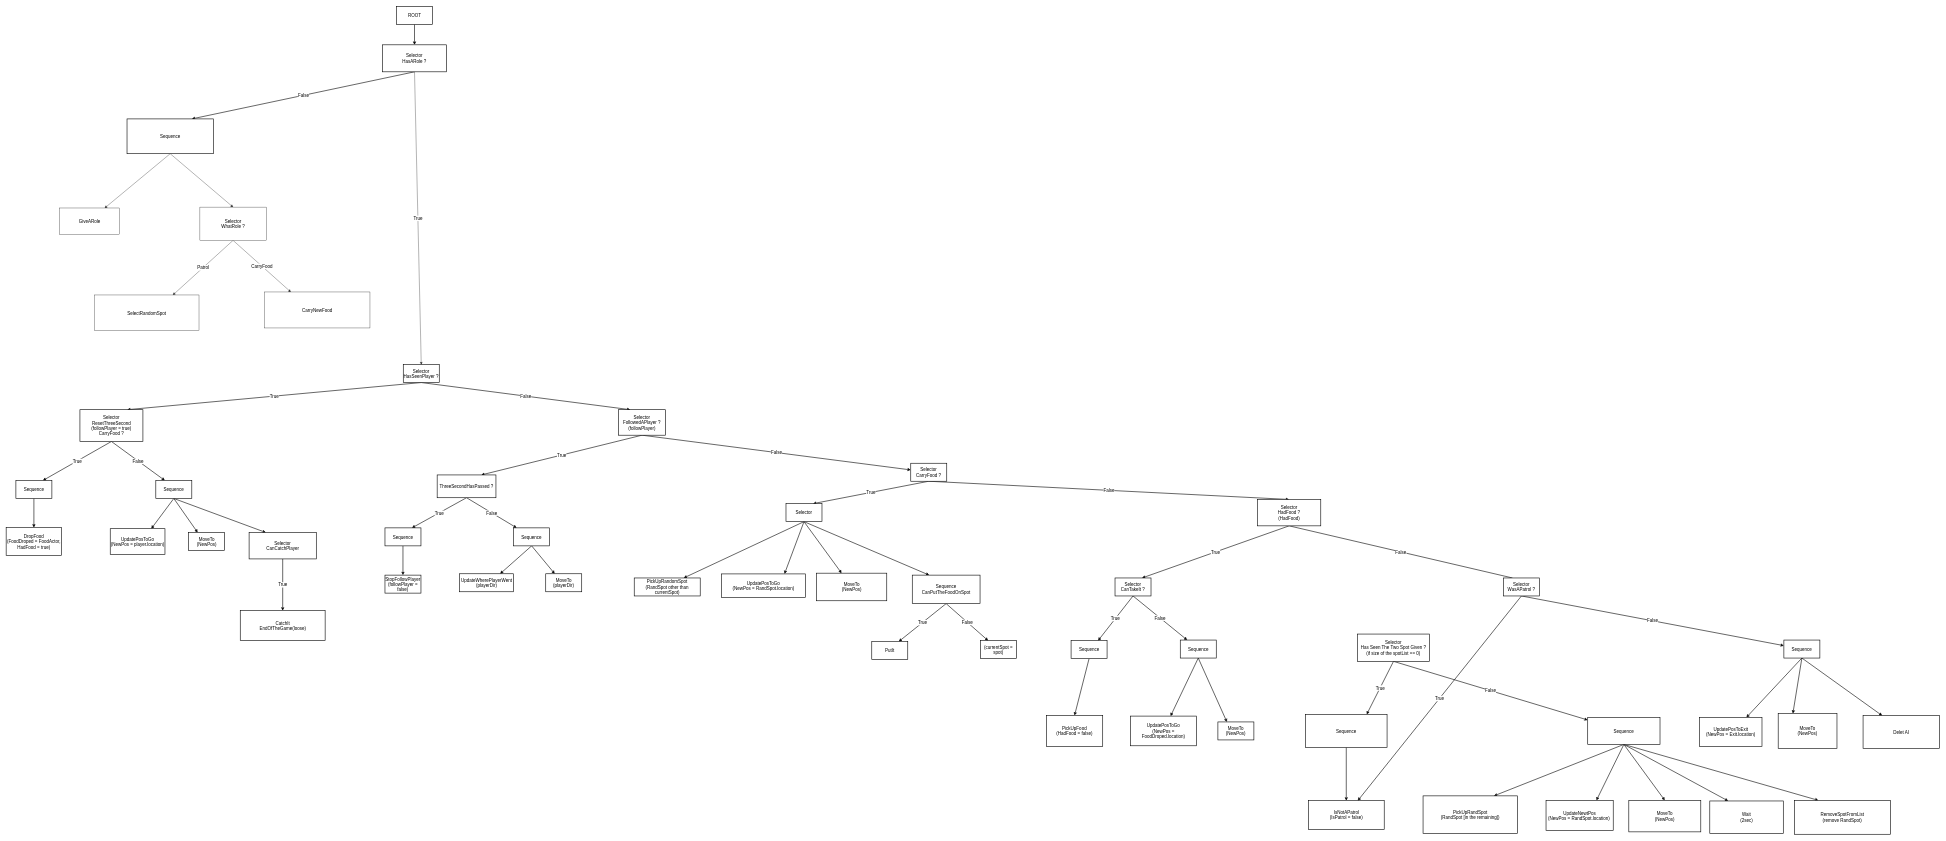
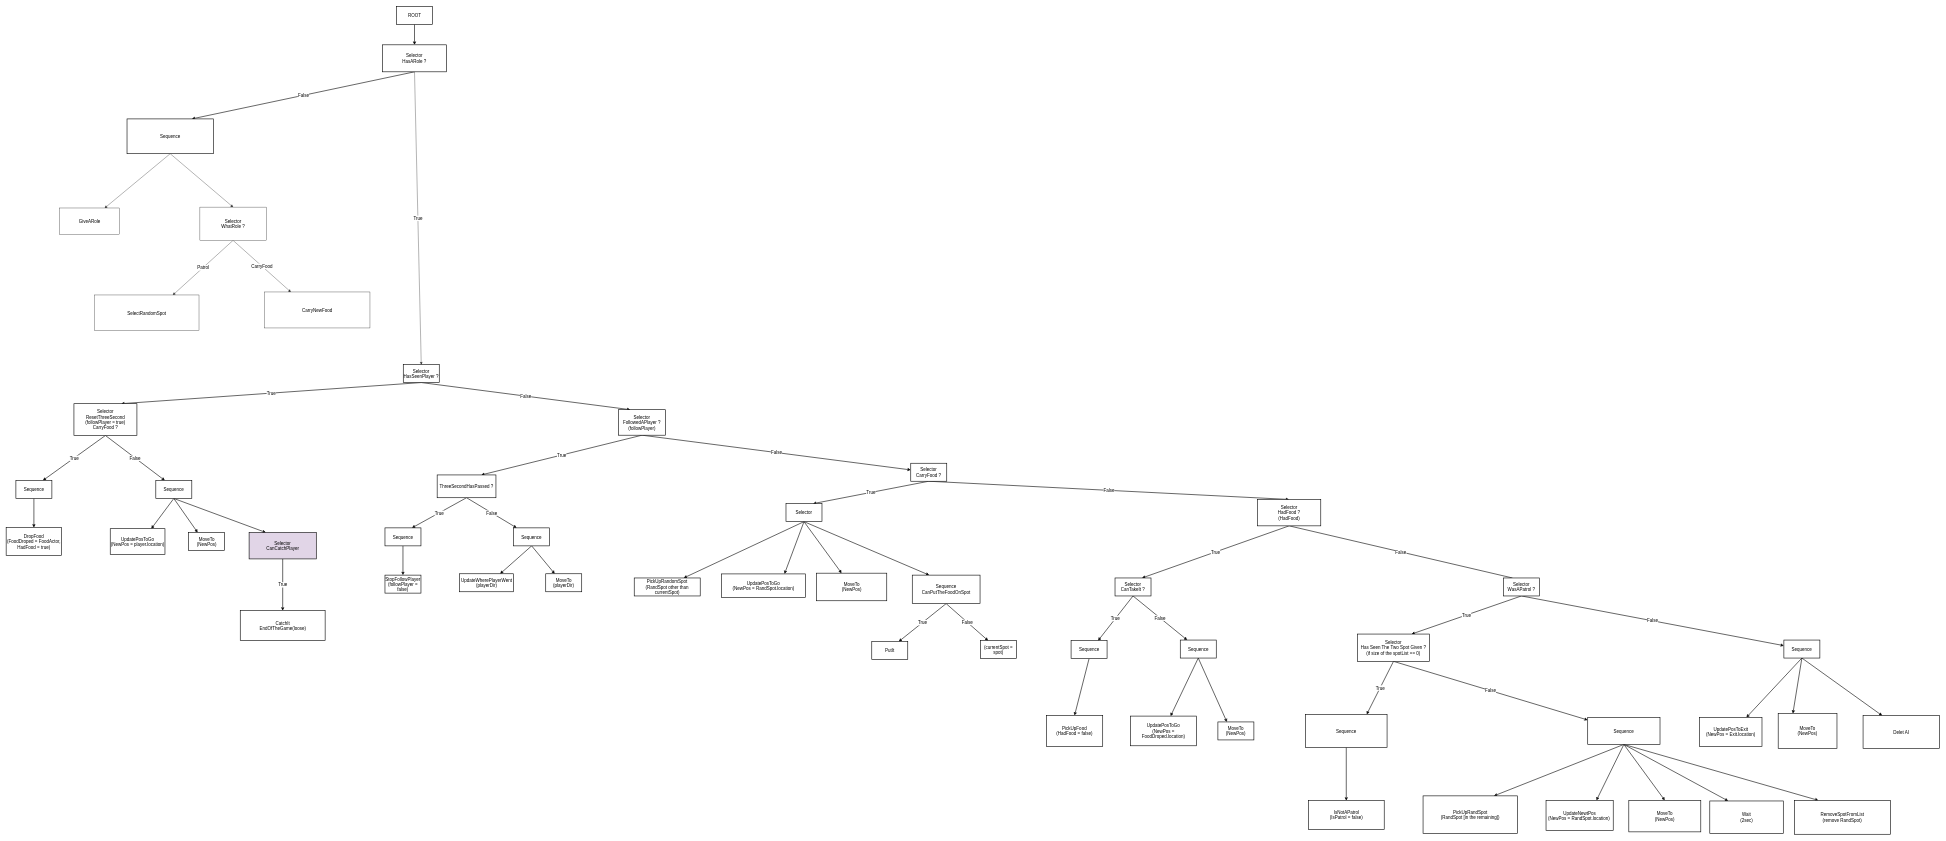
(111, 425) -> (105, 419)
(283, 546) -> (283, 546)
(1440, 698) -> (1468, 615)
